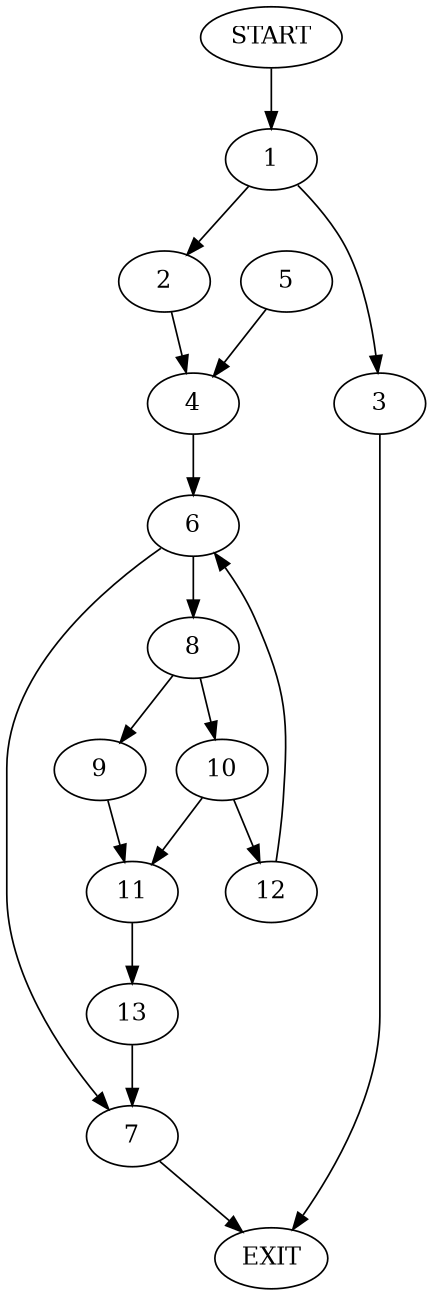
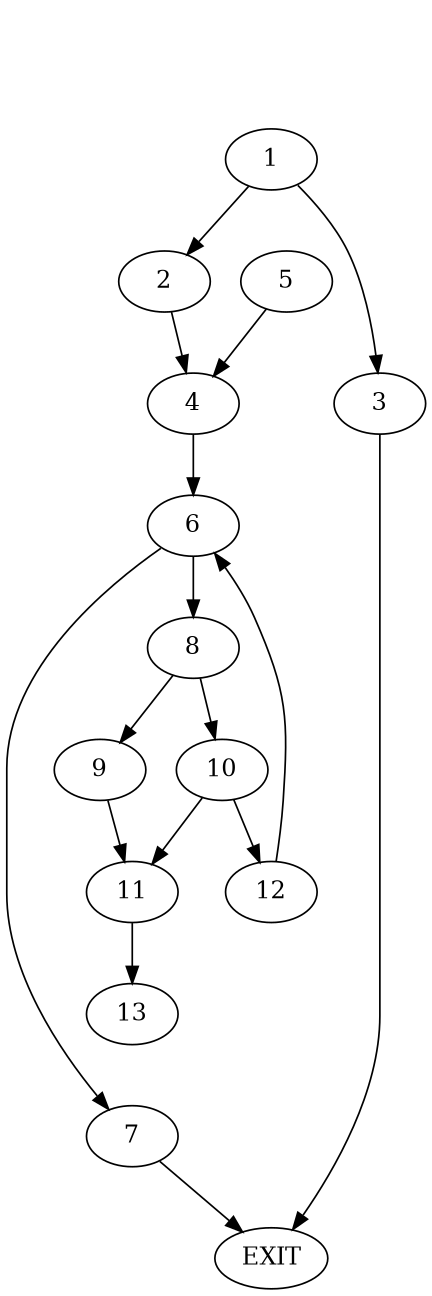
(271, 37) -> none
(132, 1067) -> none
